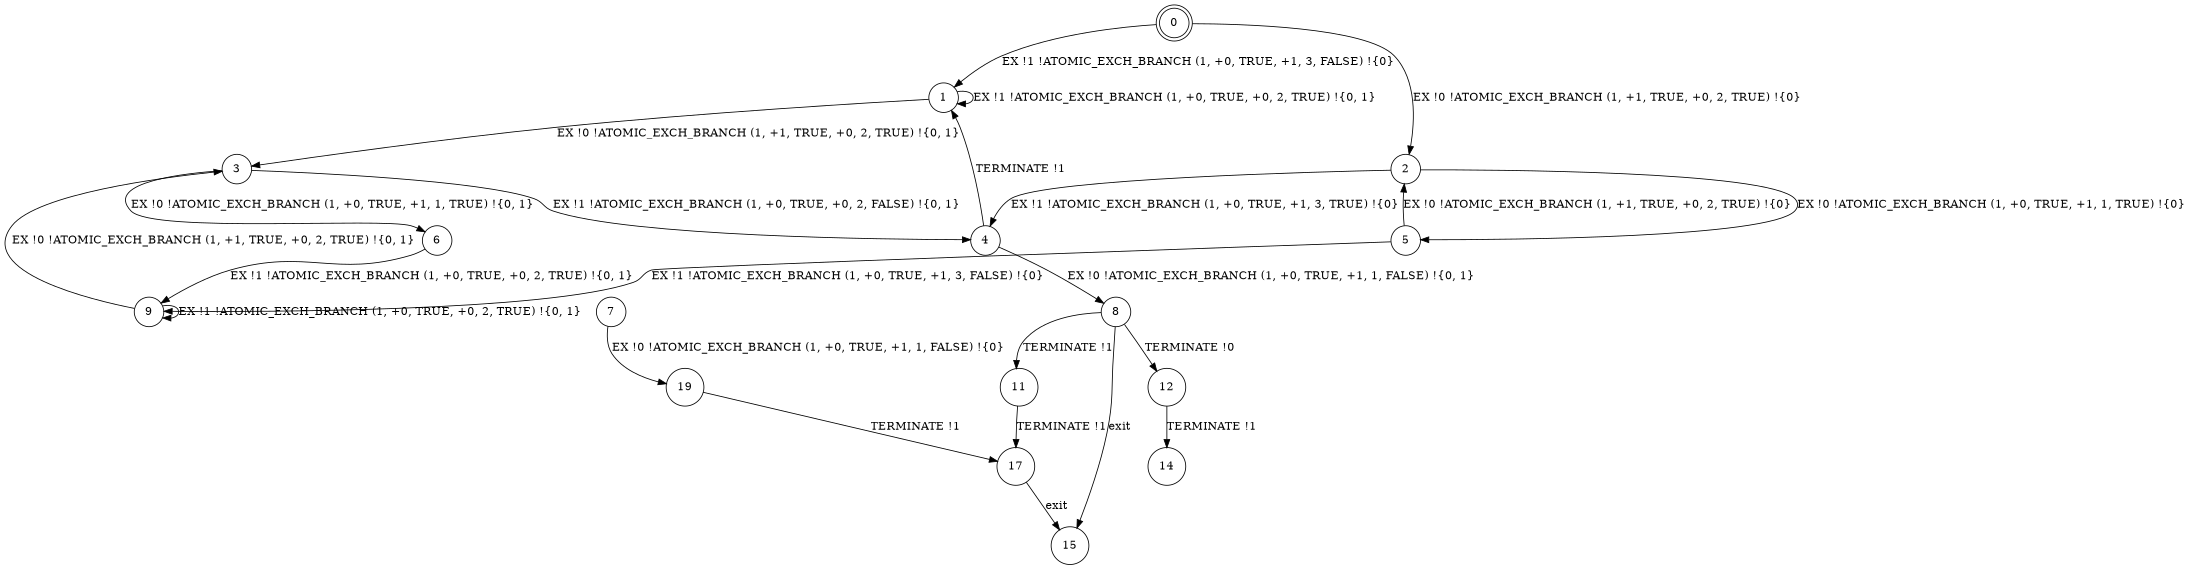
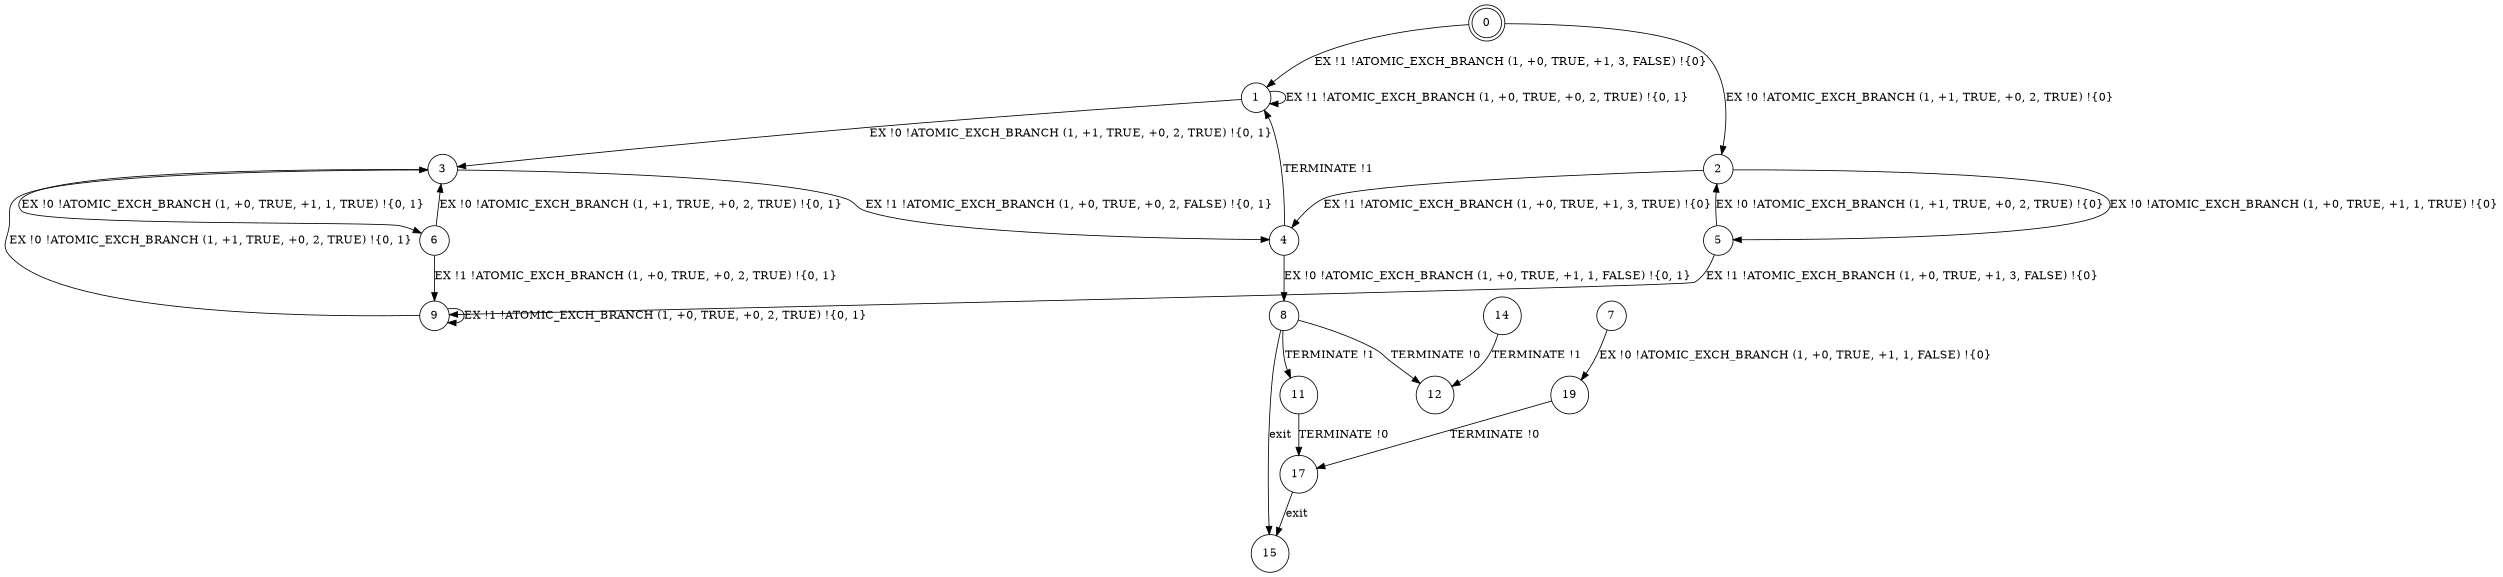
none -> (438, 209)
(1167, 423) -> (1484, 362)
(916, 427) -> (1495, 435)
(1062, 427) -> (1344, 435)
